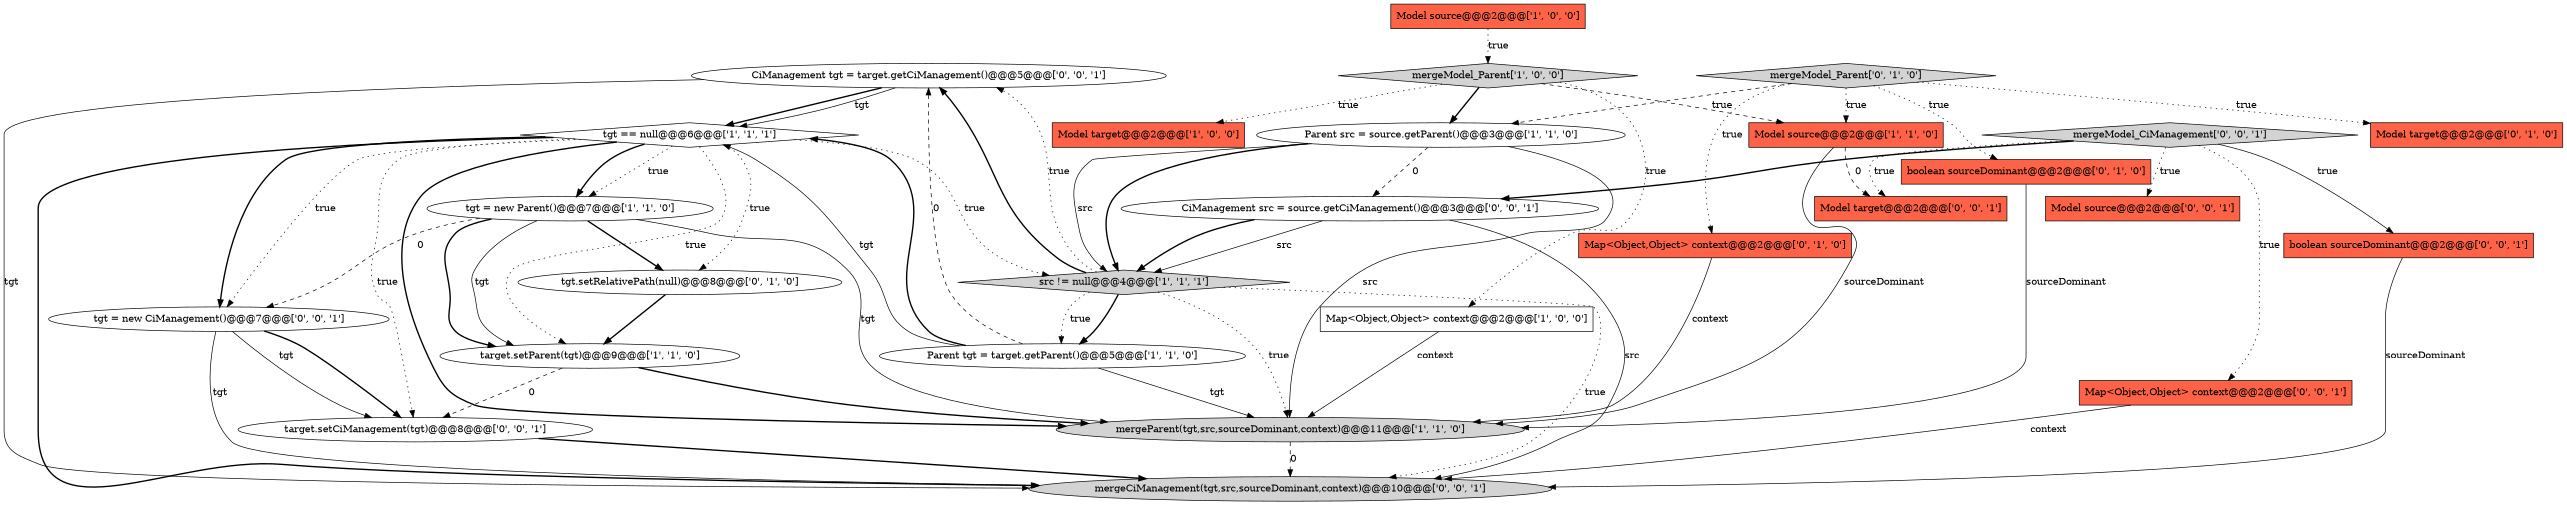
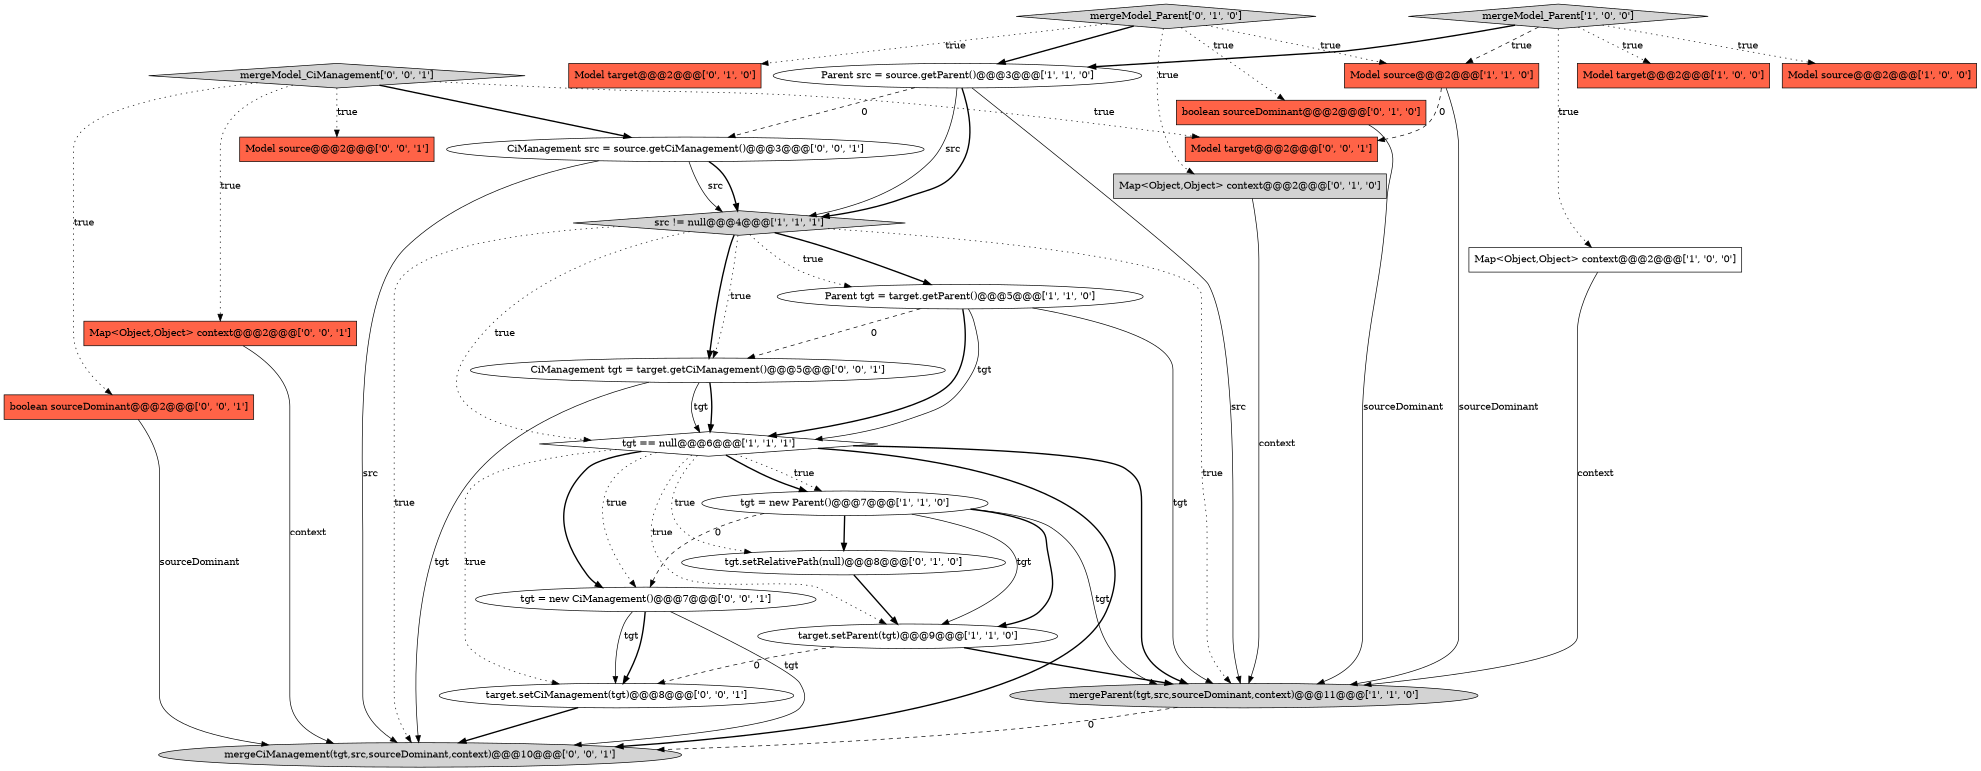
(1488, 43) -> (1705, 44)
(1641, 104) -> (1069, 44)
(937, 176) -> (493, 323)
(2307, 178) -> (74, 173)
(1715, 246) -> (1250, 186)
